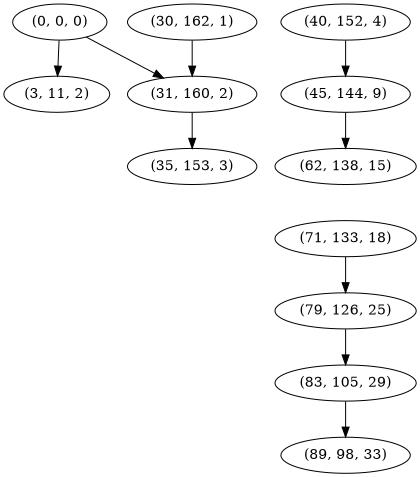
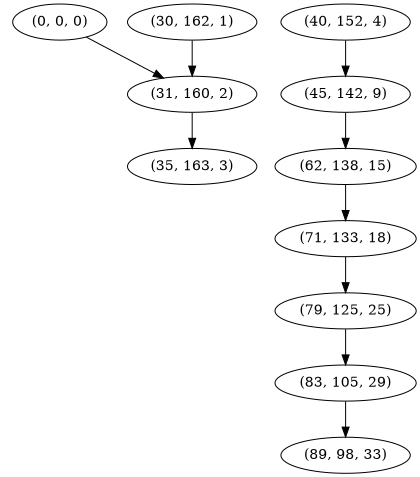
(57, 94) -> none
(346, 94) -> (346, 94)
(192, 166) -> (192, 166)
none -> (346, 198)
(346, 311) -> (346, 311)
